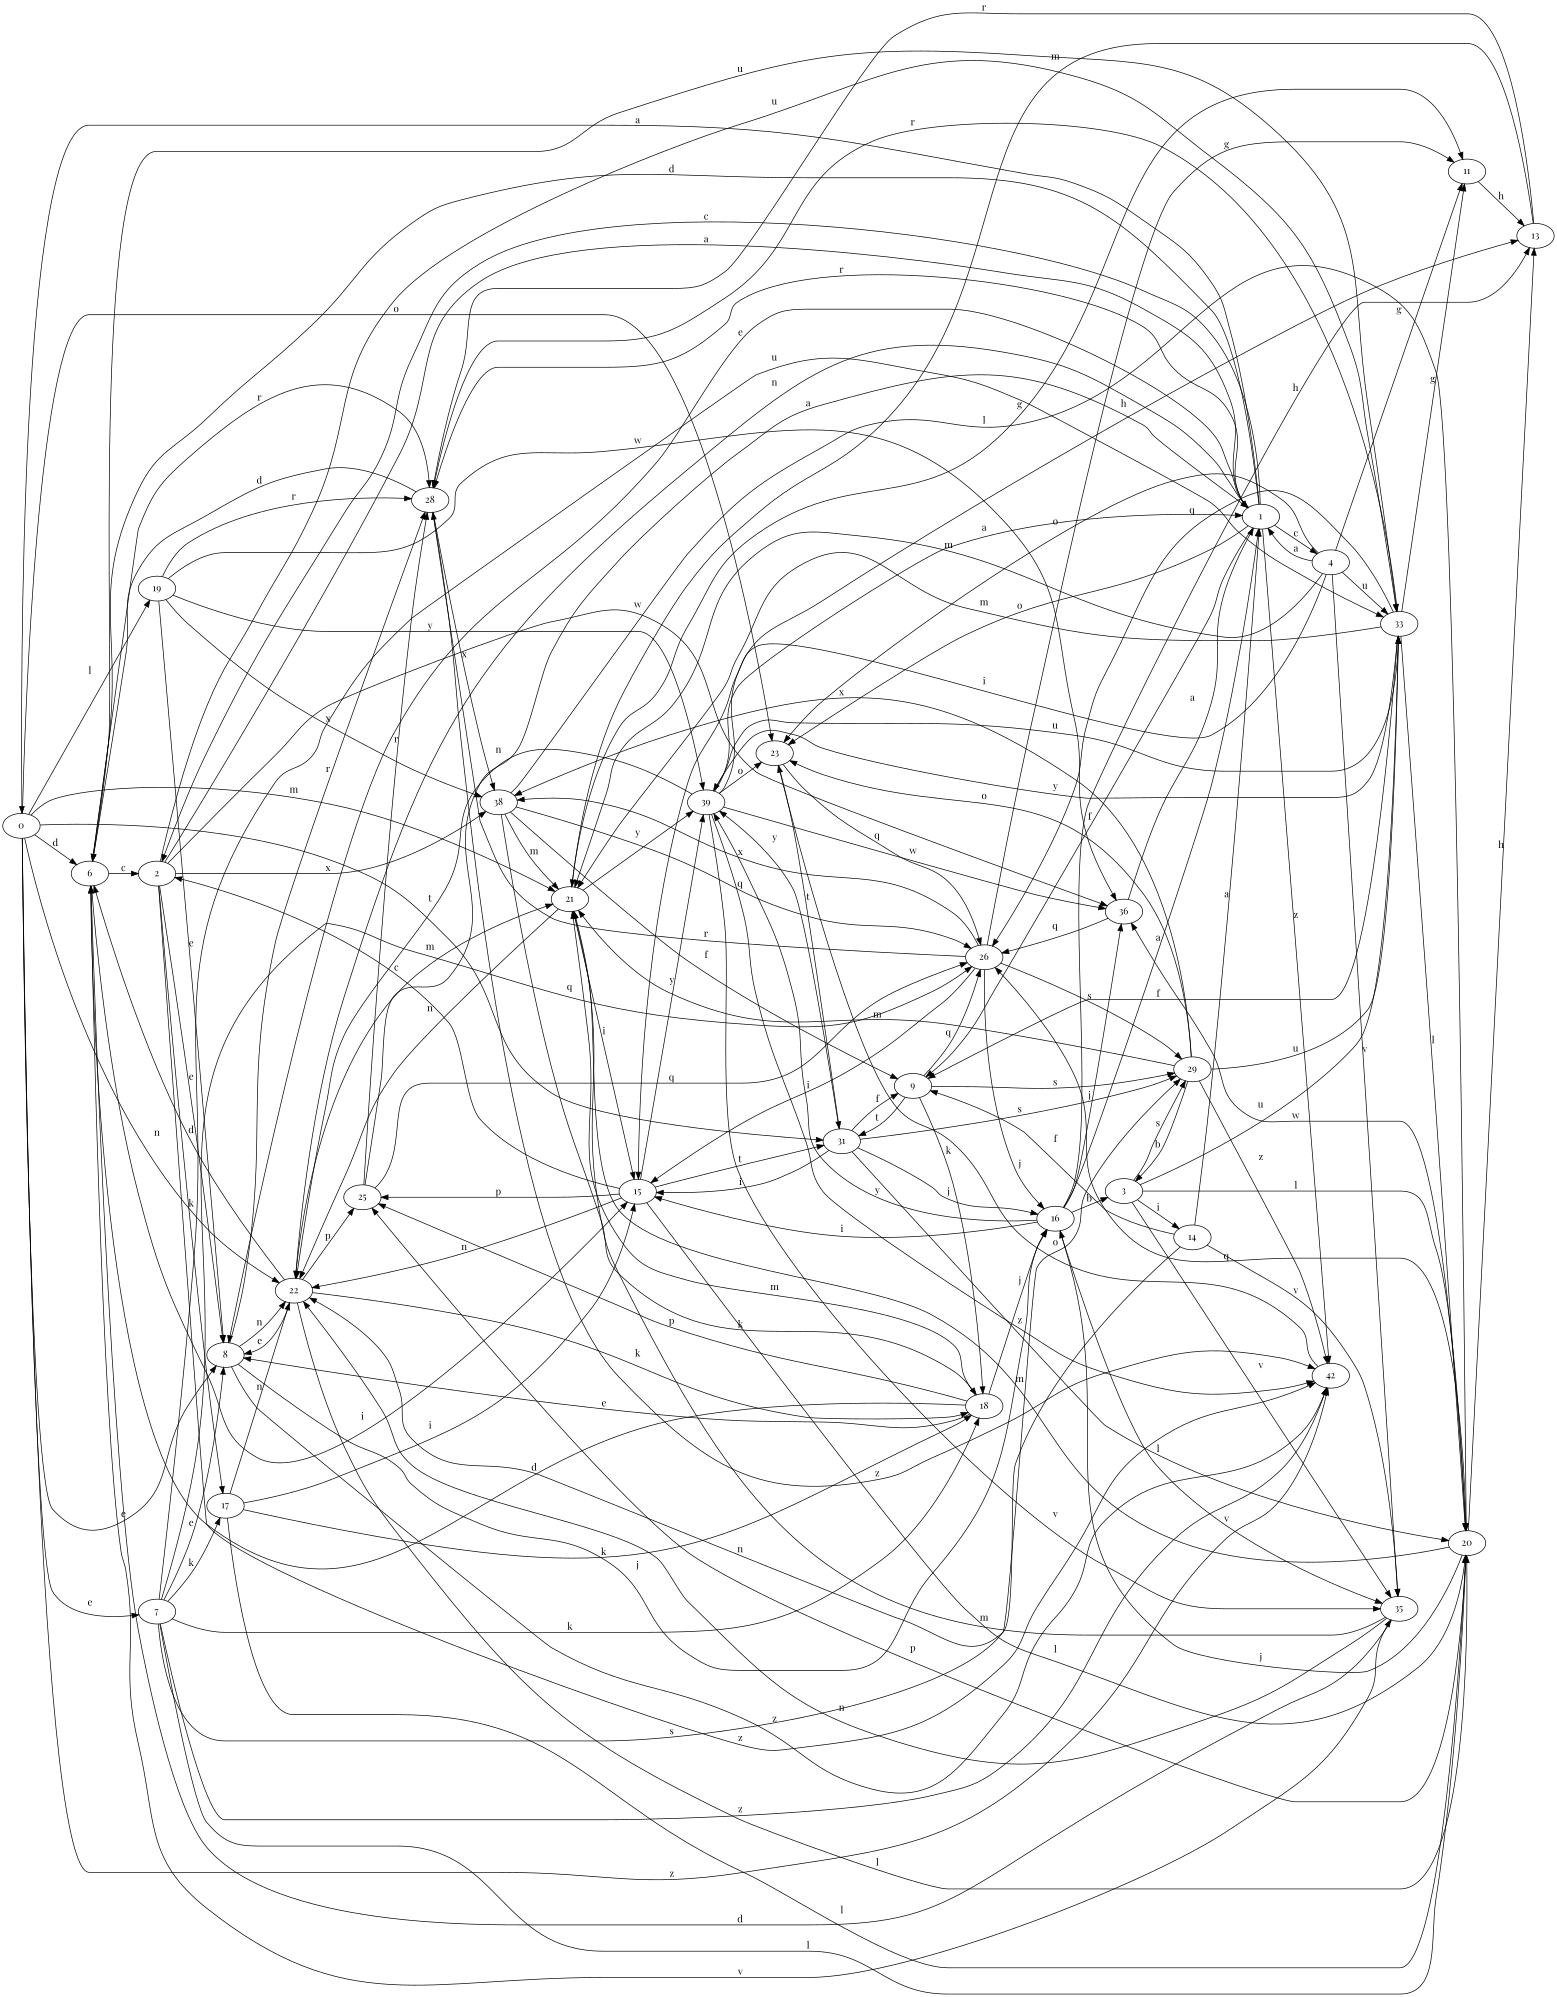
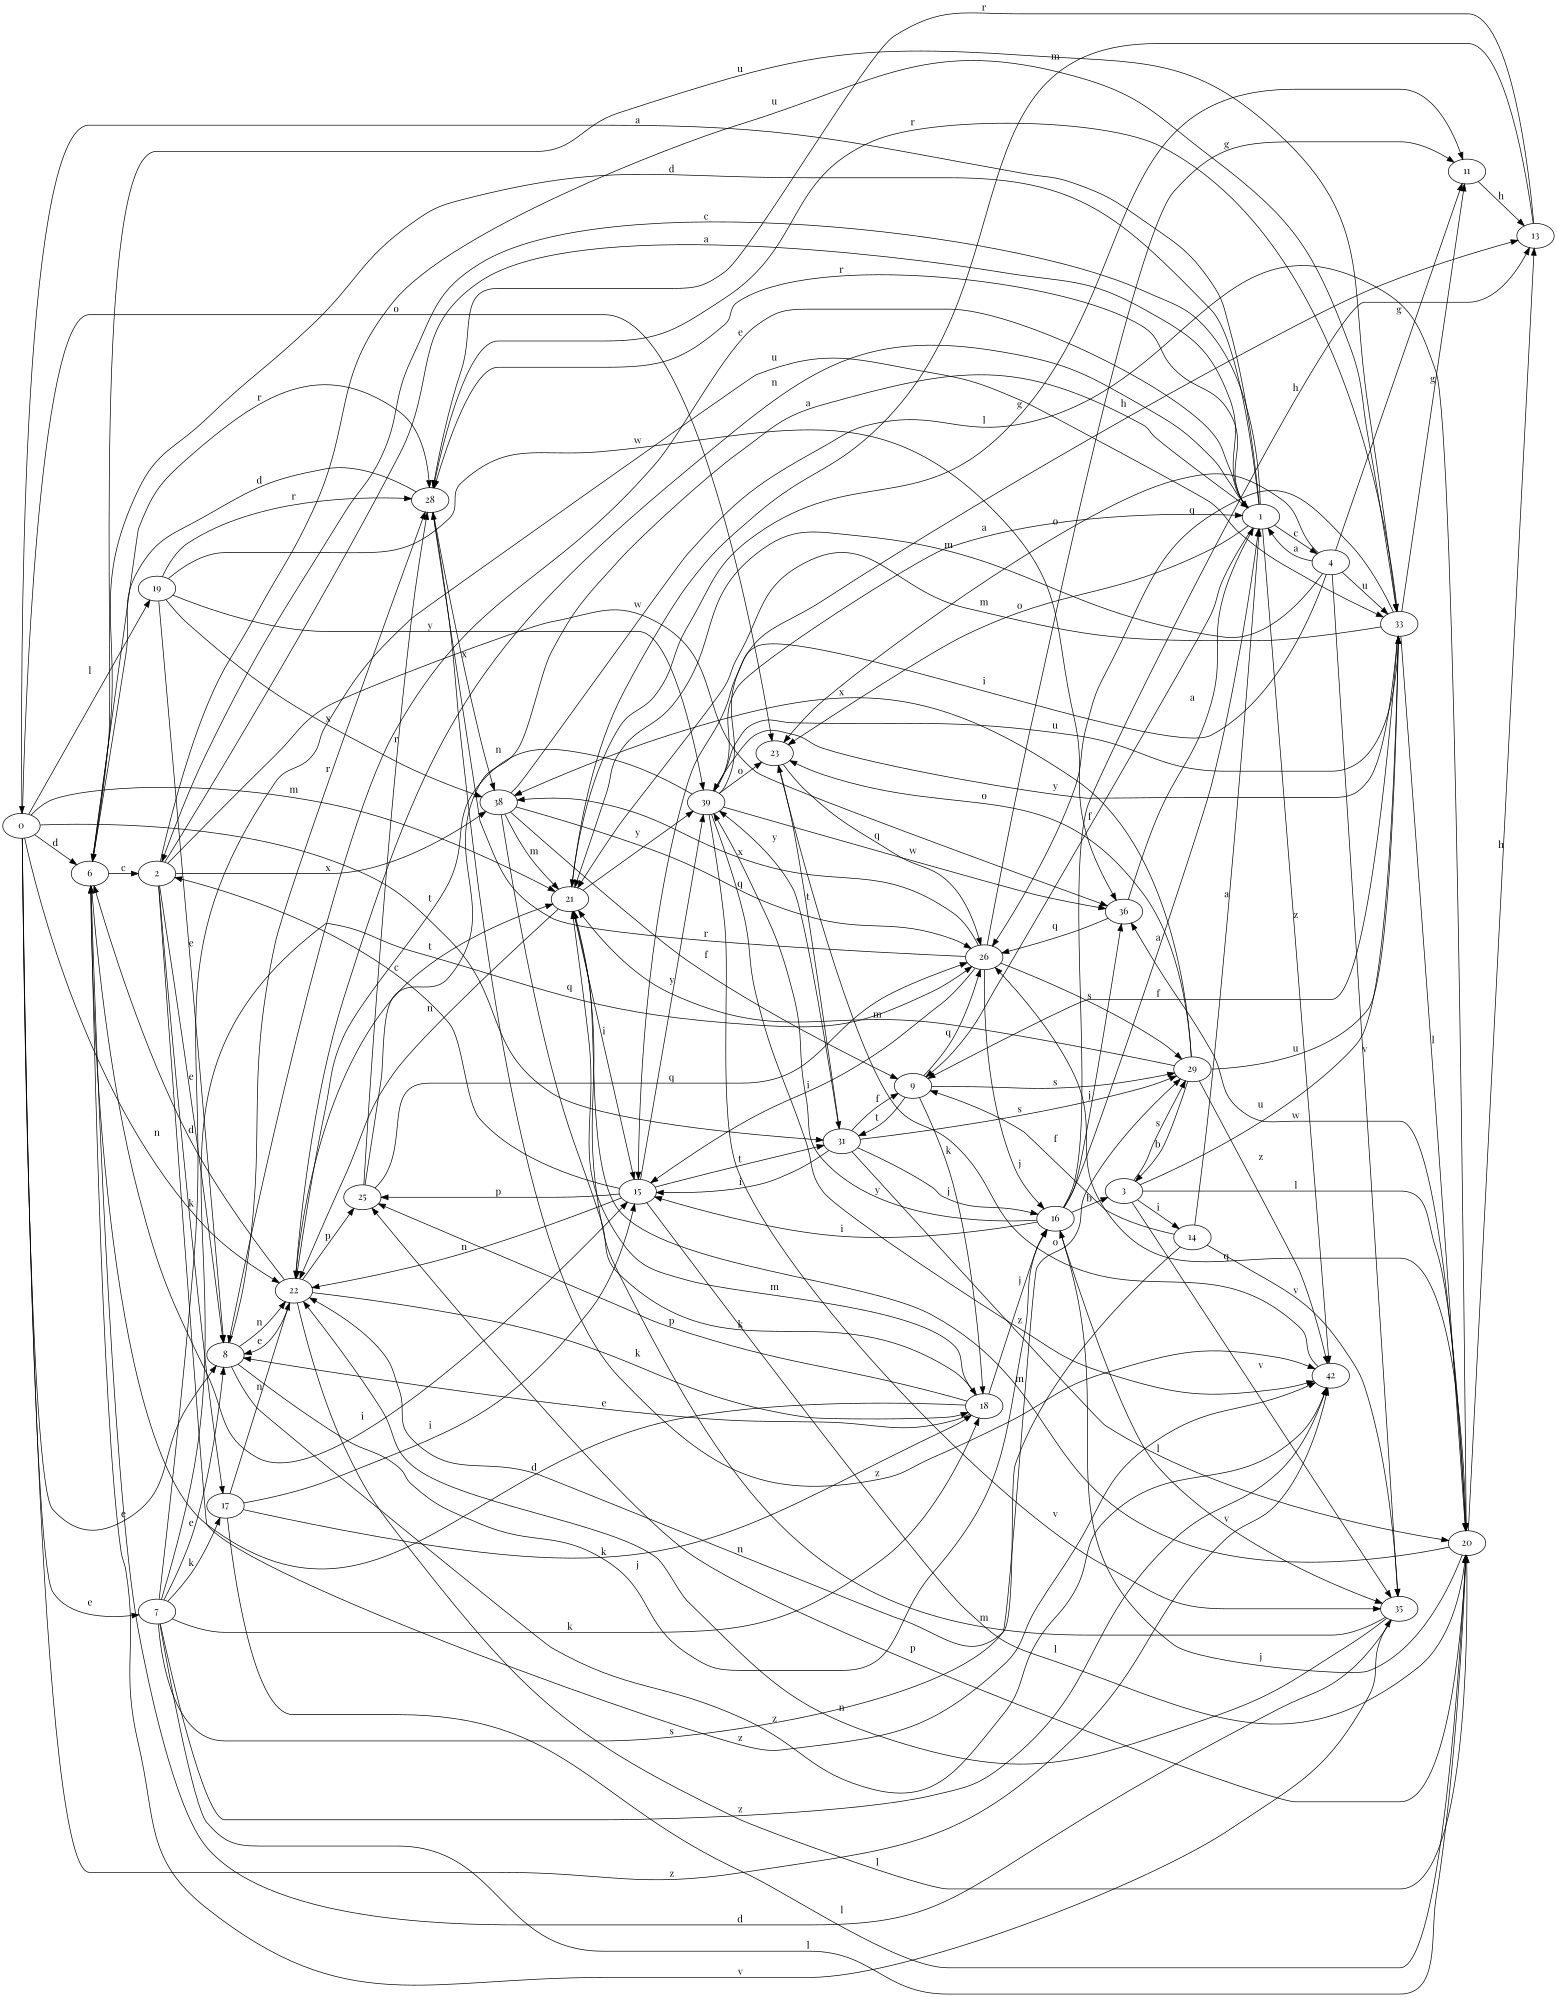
(430, 947) -> (430, 947)
